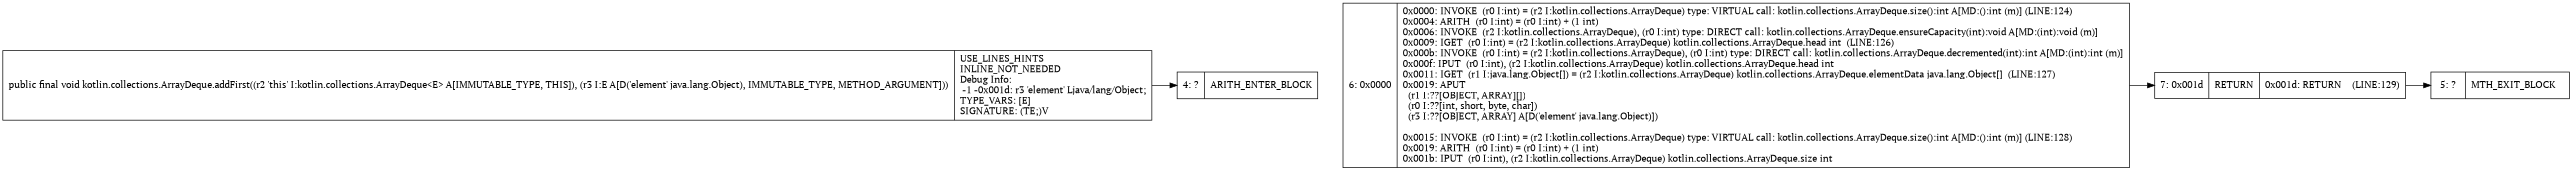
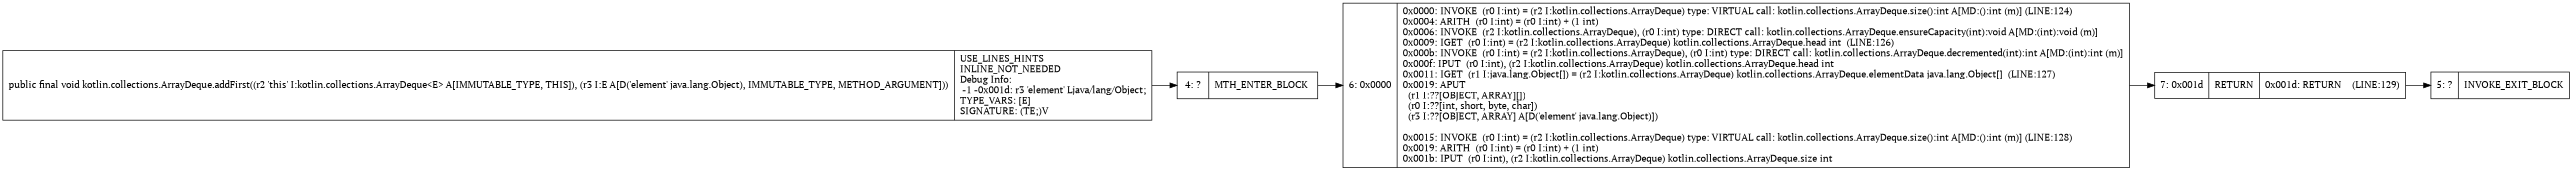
(1261, 85) -> (1261, 85)
none -> (1327, 85)
(2513, 85) -> (2514, 85)
